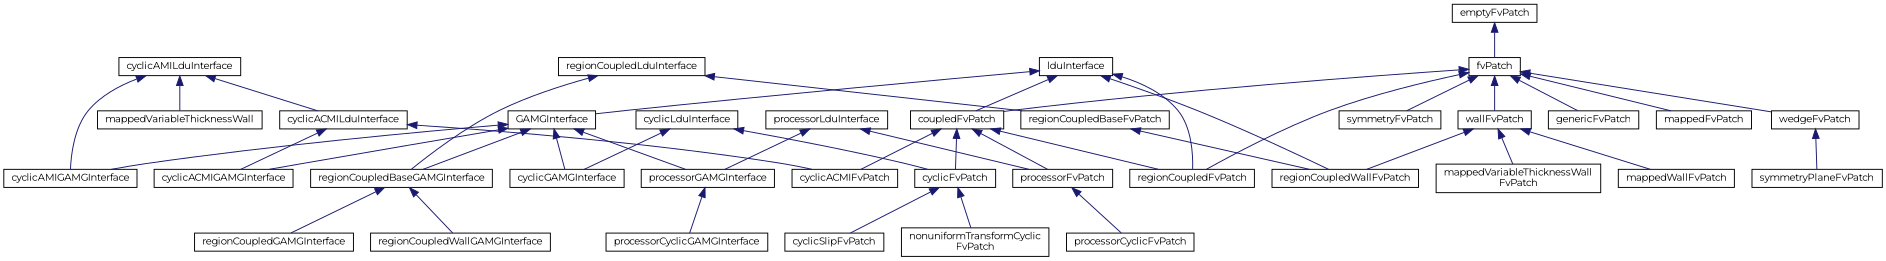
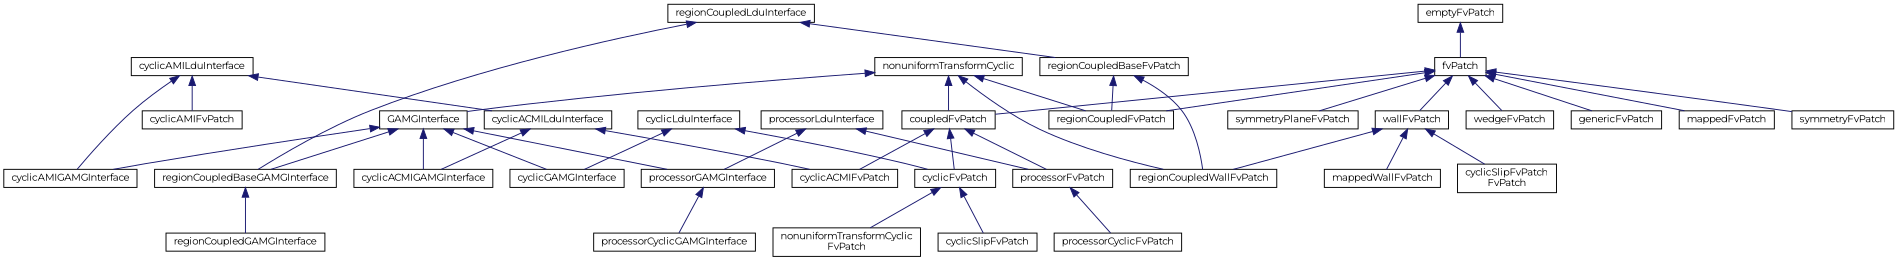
(1076, 67) -> (949, 67)
(180, 120) -> (192, 120)
(1079, 150) -> (1112, 96)
(1816, 154) -> (1372, 95)
(1518, 178) -> (1507, 178)
(460, 242) -> none
